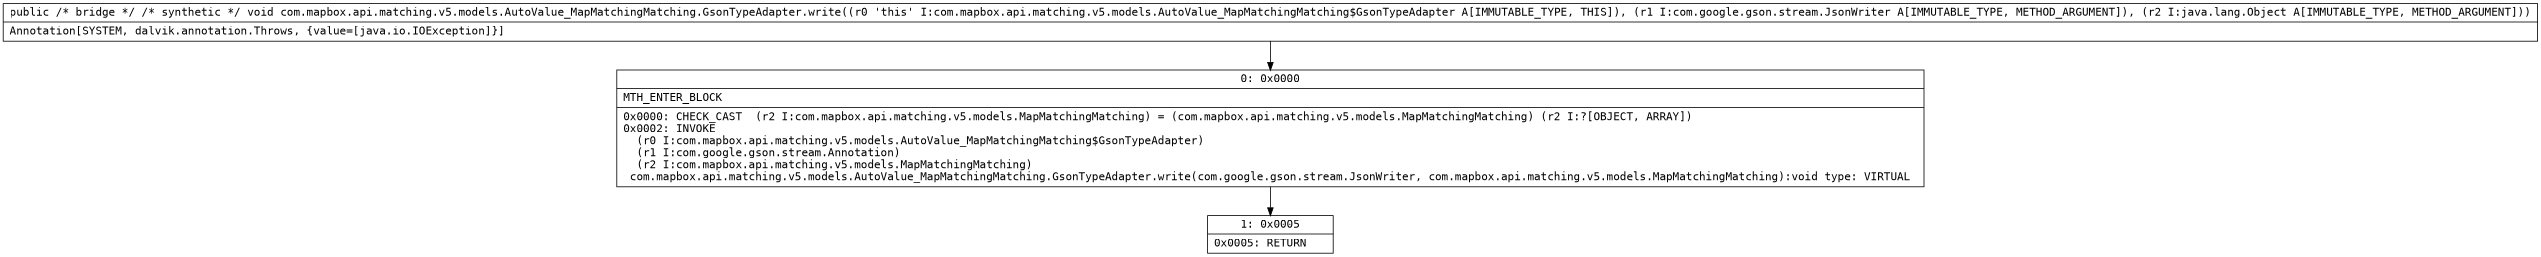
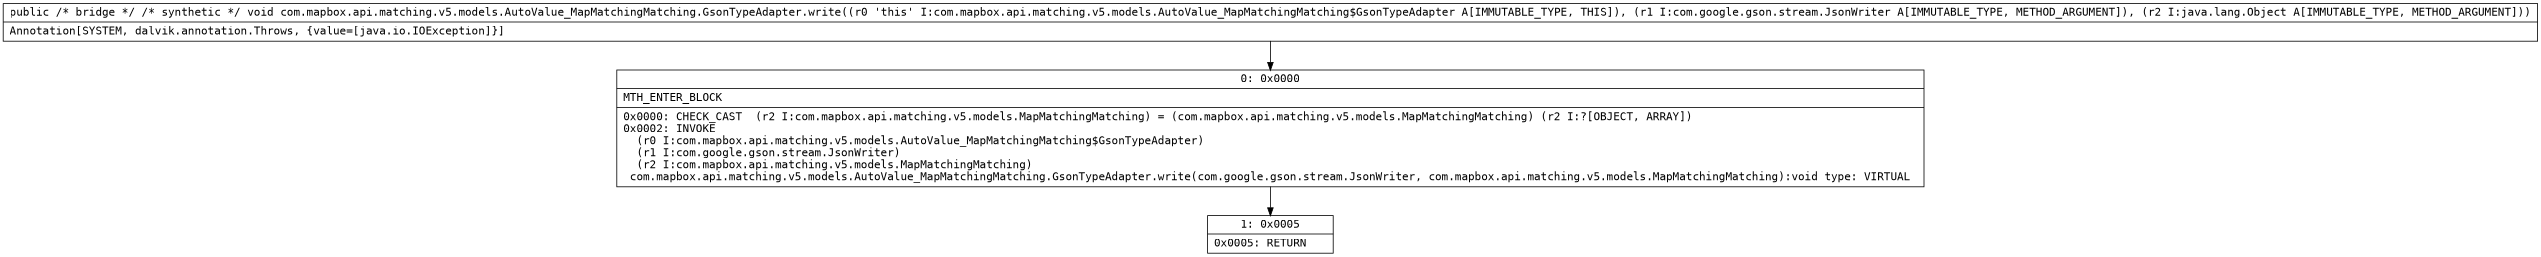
(762, 153) -> (762, 153)
